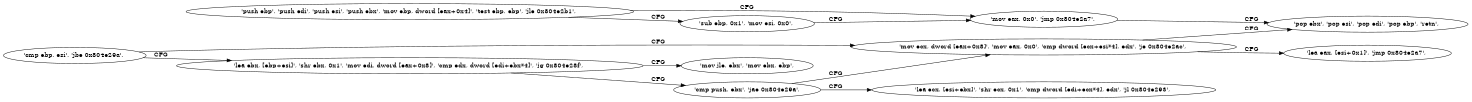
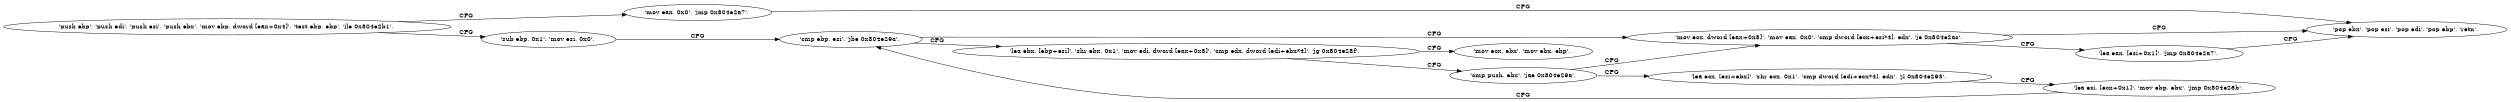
(890, 22) -> (696, 39)
none -> (2287, 44)
(747, 66) -> (1523, 51)
none -> (2159, 88)
